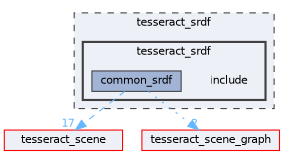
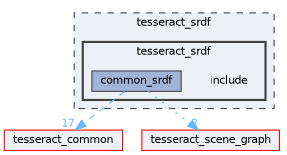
(63, 140) -> (63, 140)
